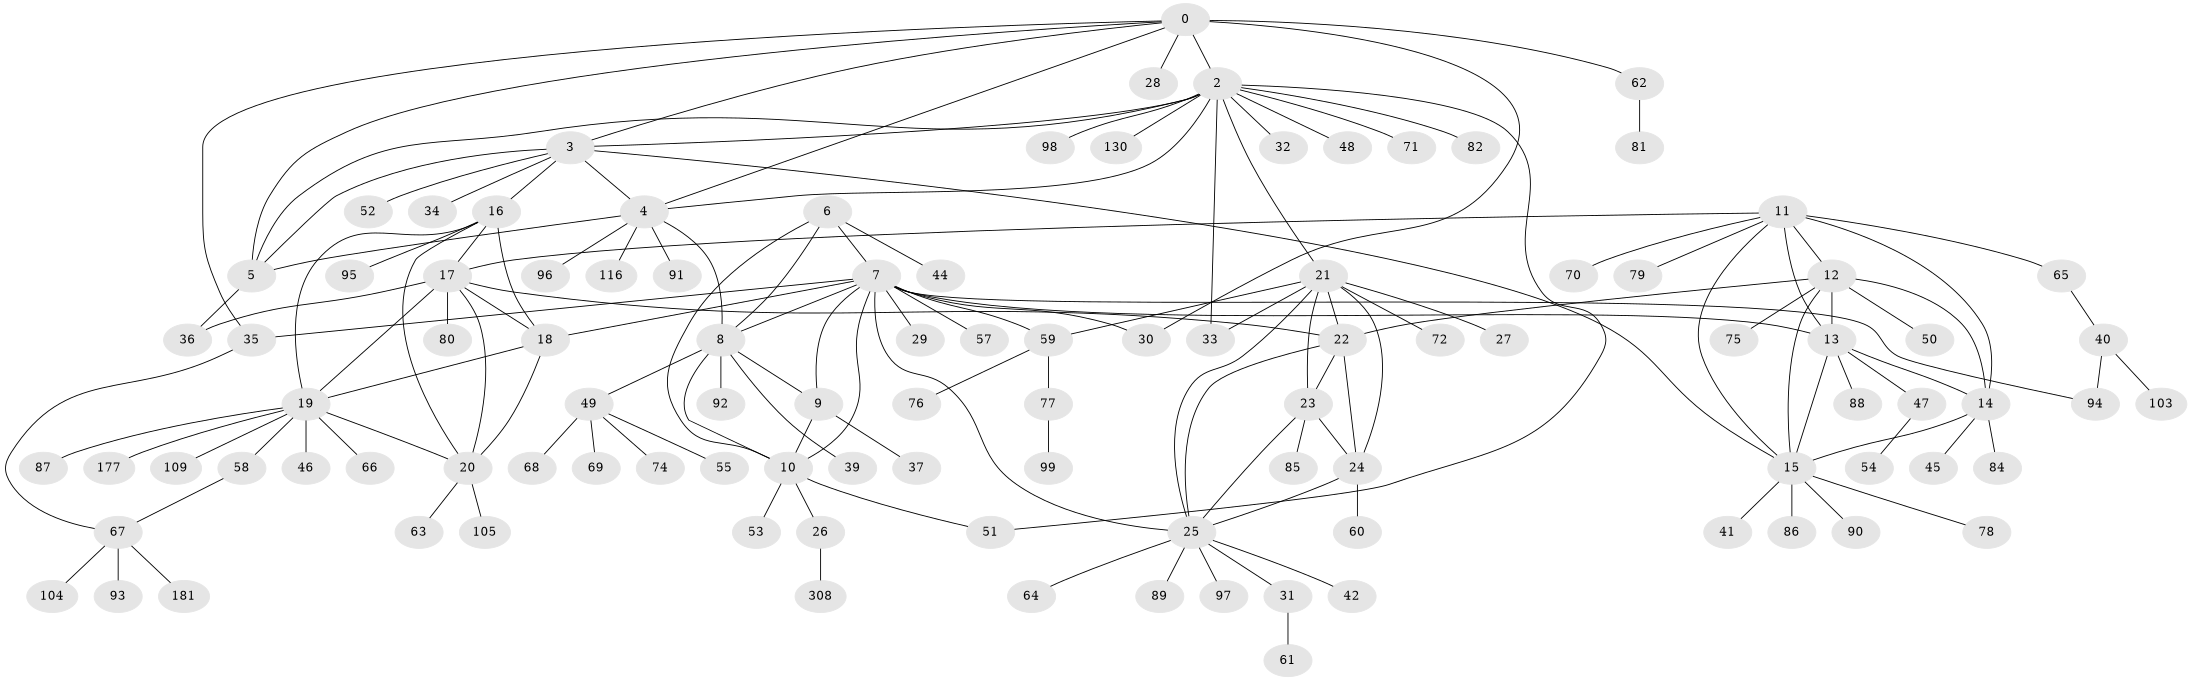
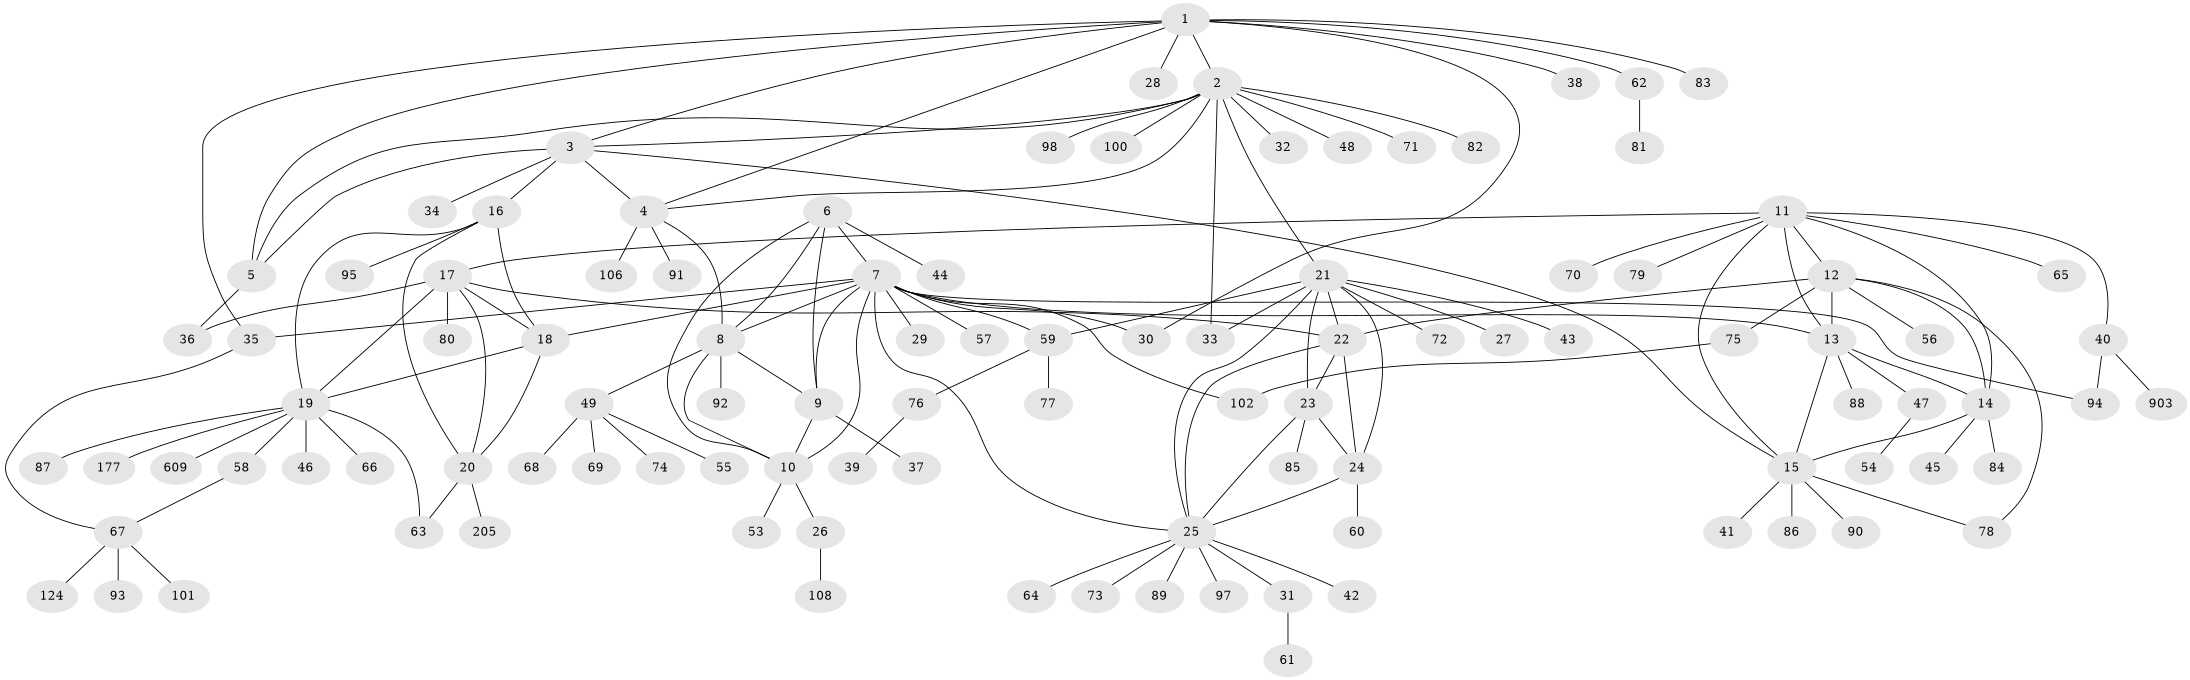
(1186, 20) -> (1186, 20)
none -> (1576, 84)
none -> (1704, 84)
(1116, 148) -> (1116, 148)
(368, 212) -> none
(464, 237) -> none
(472, 244) -> none
(545, 276) -> none
(611, 276) -> (611, 276)
none -> (815, 296)
(2083, 308) -> (1987, 225)
none -> (1568, 340)
(1930, 340) -> (1930, 340)
(1791, 368) -> (2015, 356)
none -> (1243, 404)
(2161, 404) -> (2161, 404)
(778, 411) -> (885, 436)
(387, 435) -> (396, 445)
(176, 468) -> (176, 468)
(1048, 468) -> none
(485, 532) -> (485, 532)
(991, 532) -> none
(52, 596) -> (52, 596)
(184, 596) -> (184, 596)
(821, 596) -> (821, 596)
none -> (1096, 596)
